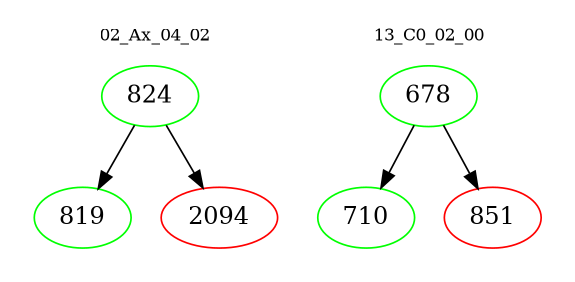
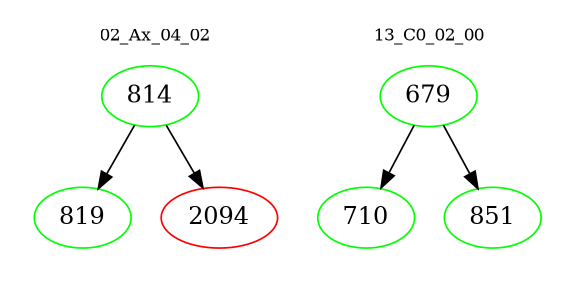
(150, 96) -> (150, 96)
(429, 96) -> (429, 96)
(493, 218) -> (493, 218)
